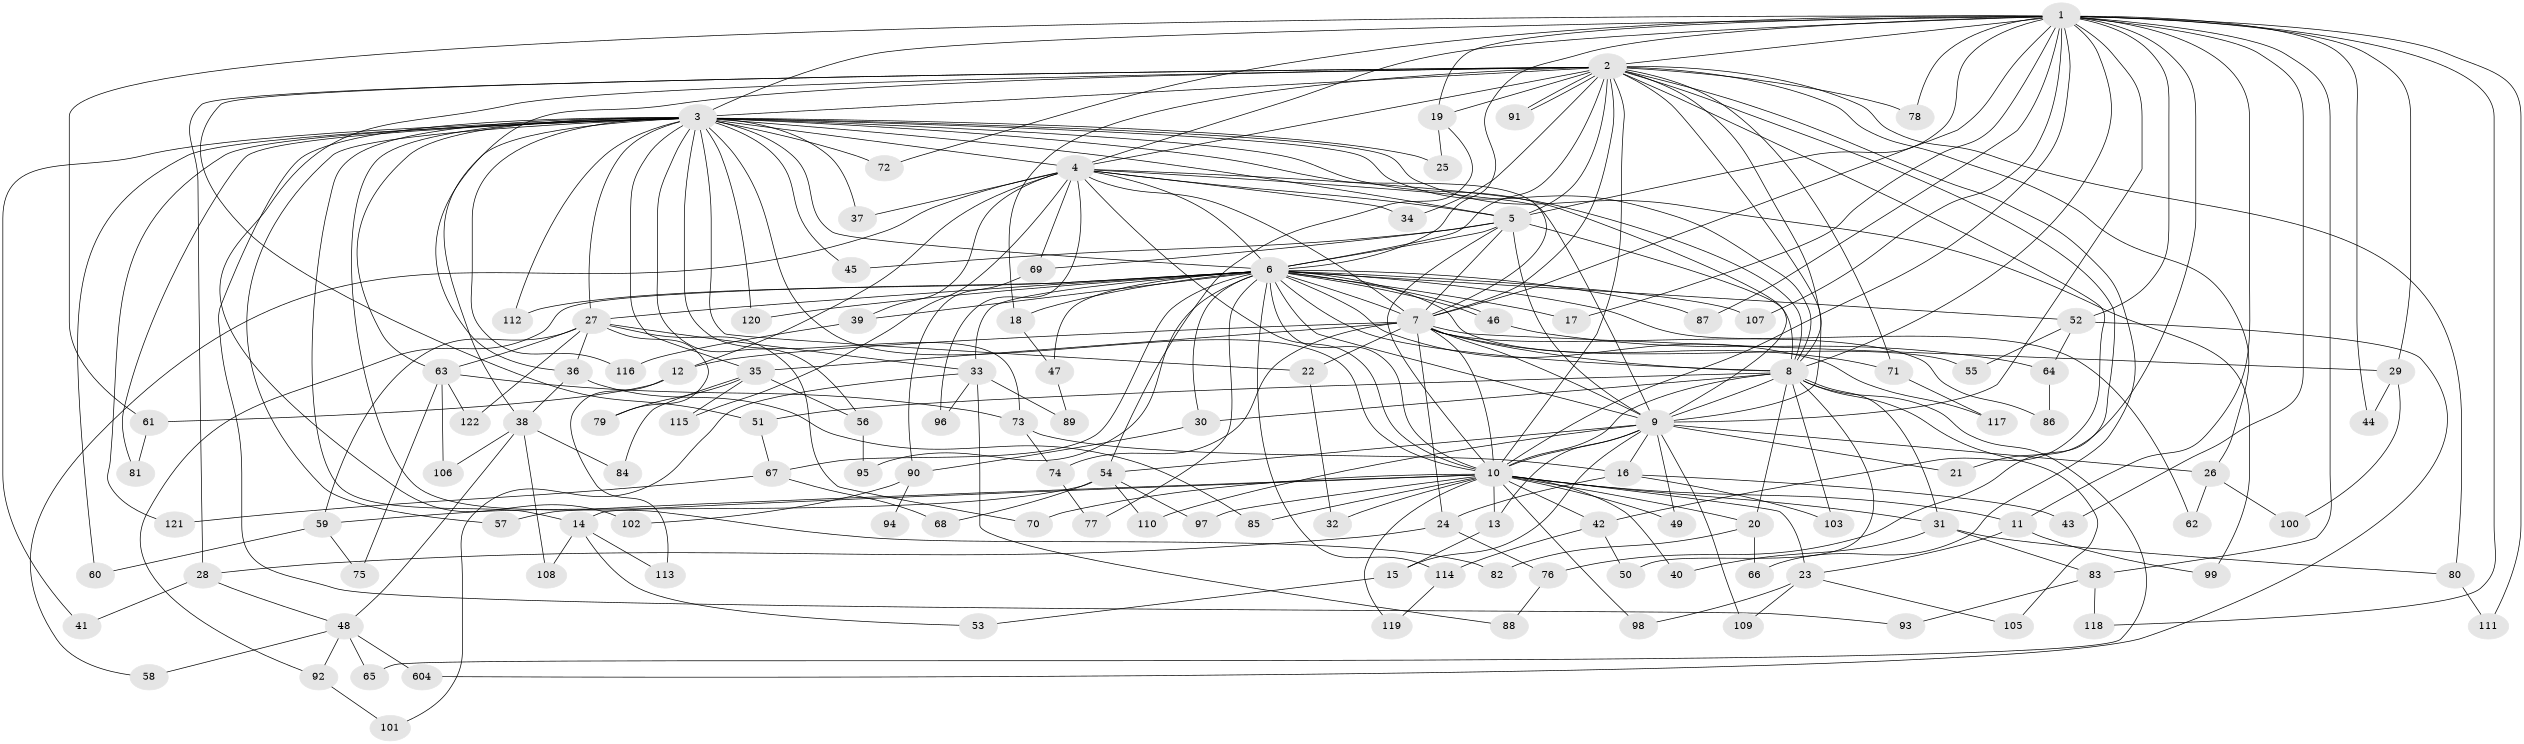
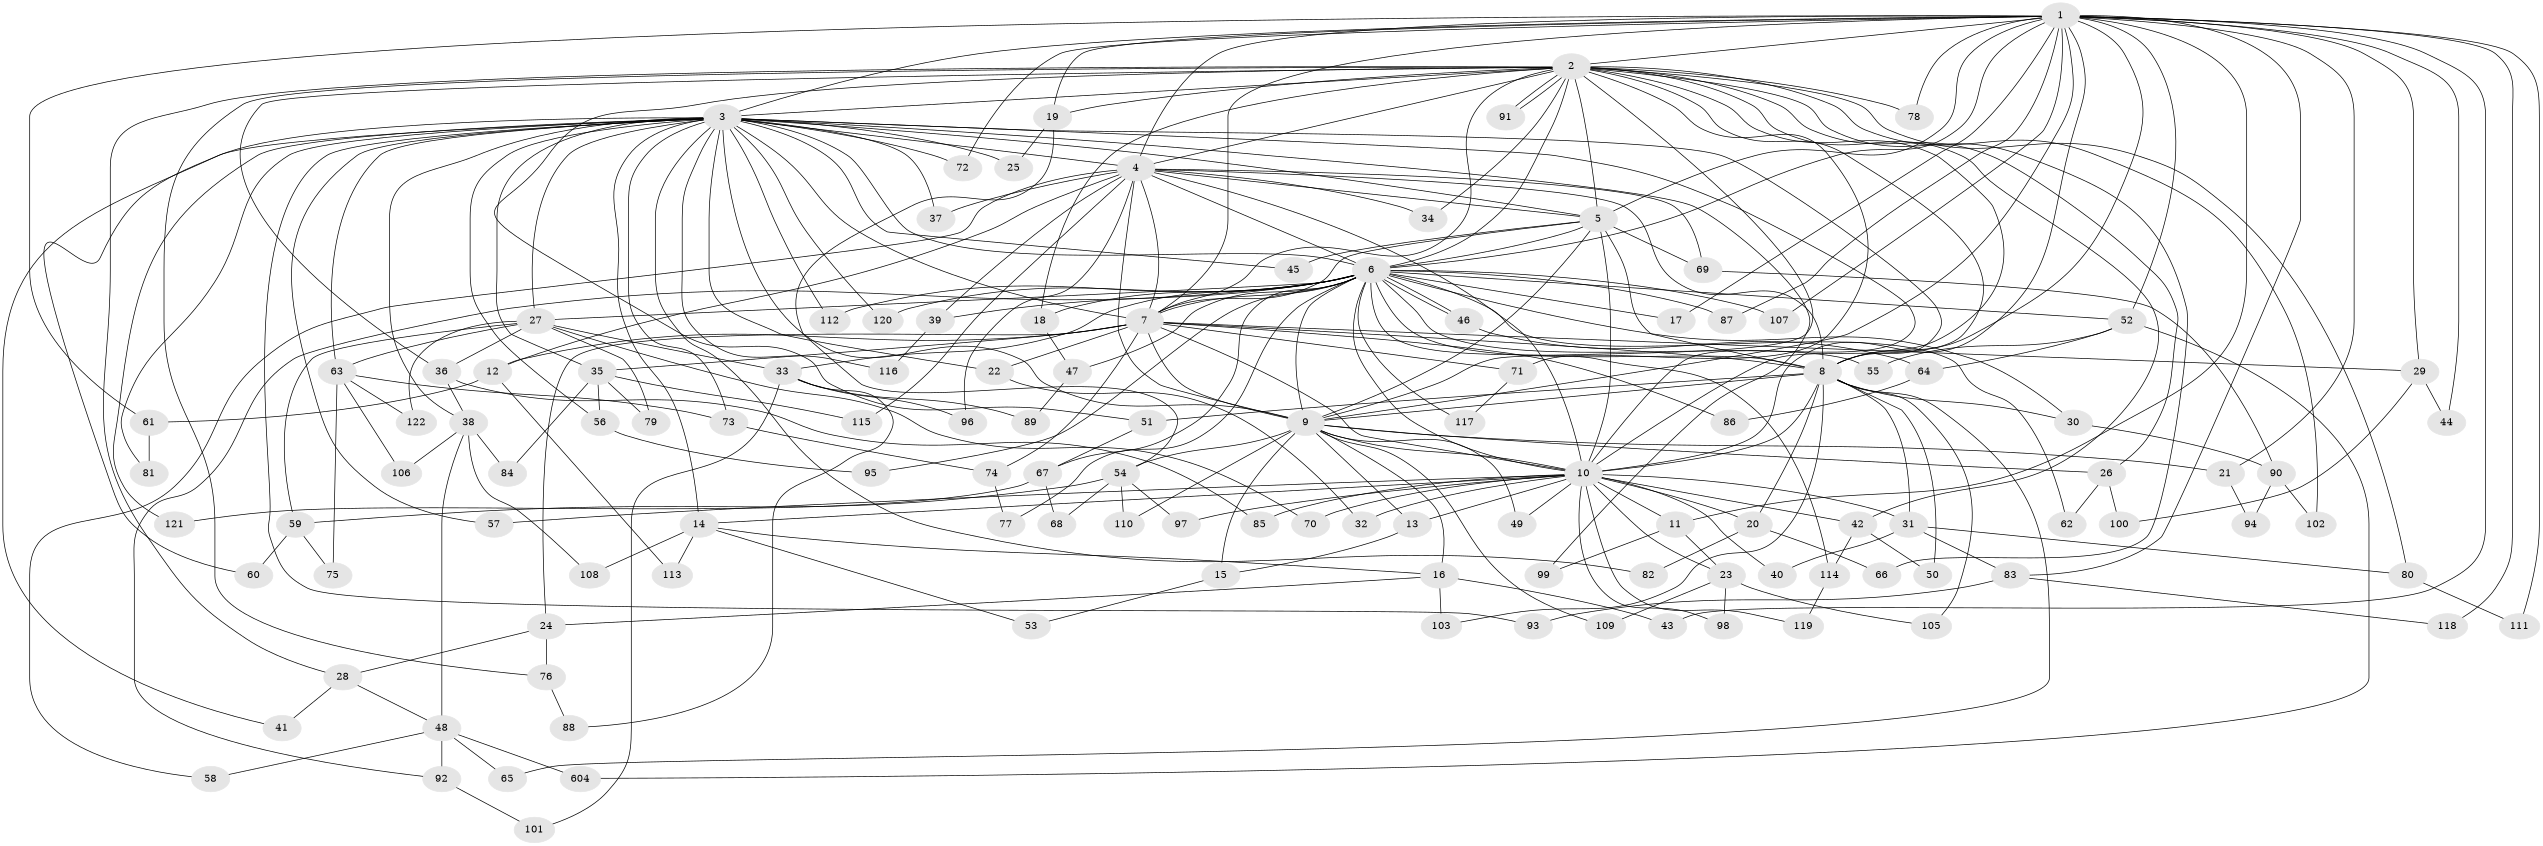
(1347, 456) -> (1051, 554)
none -> (2238, 499)
